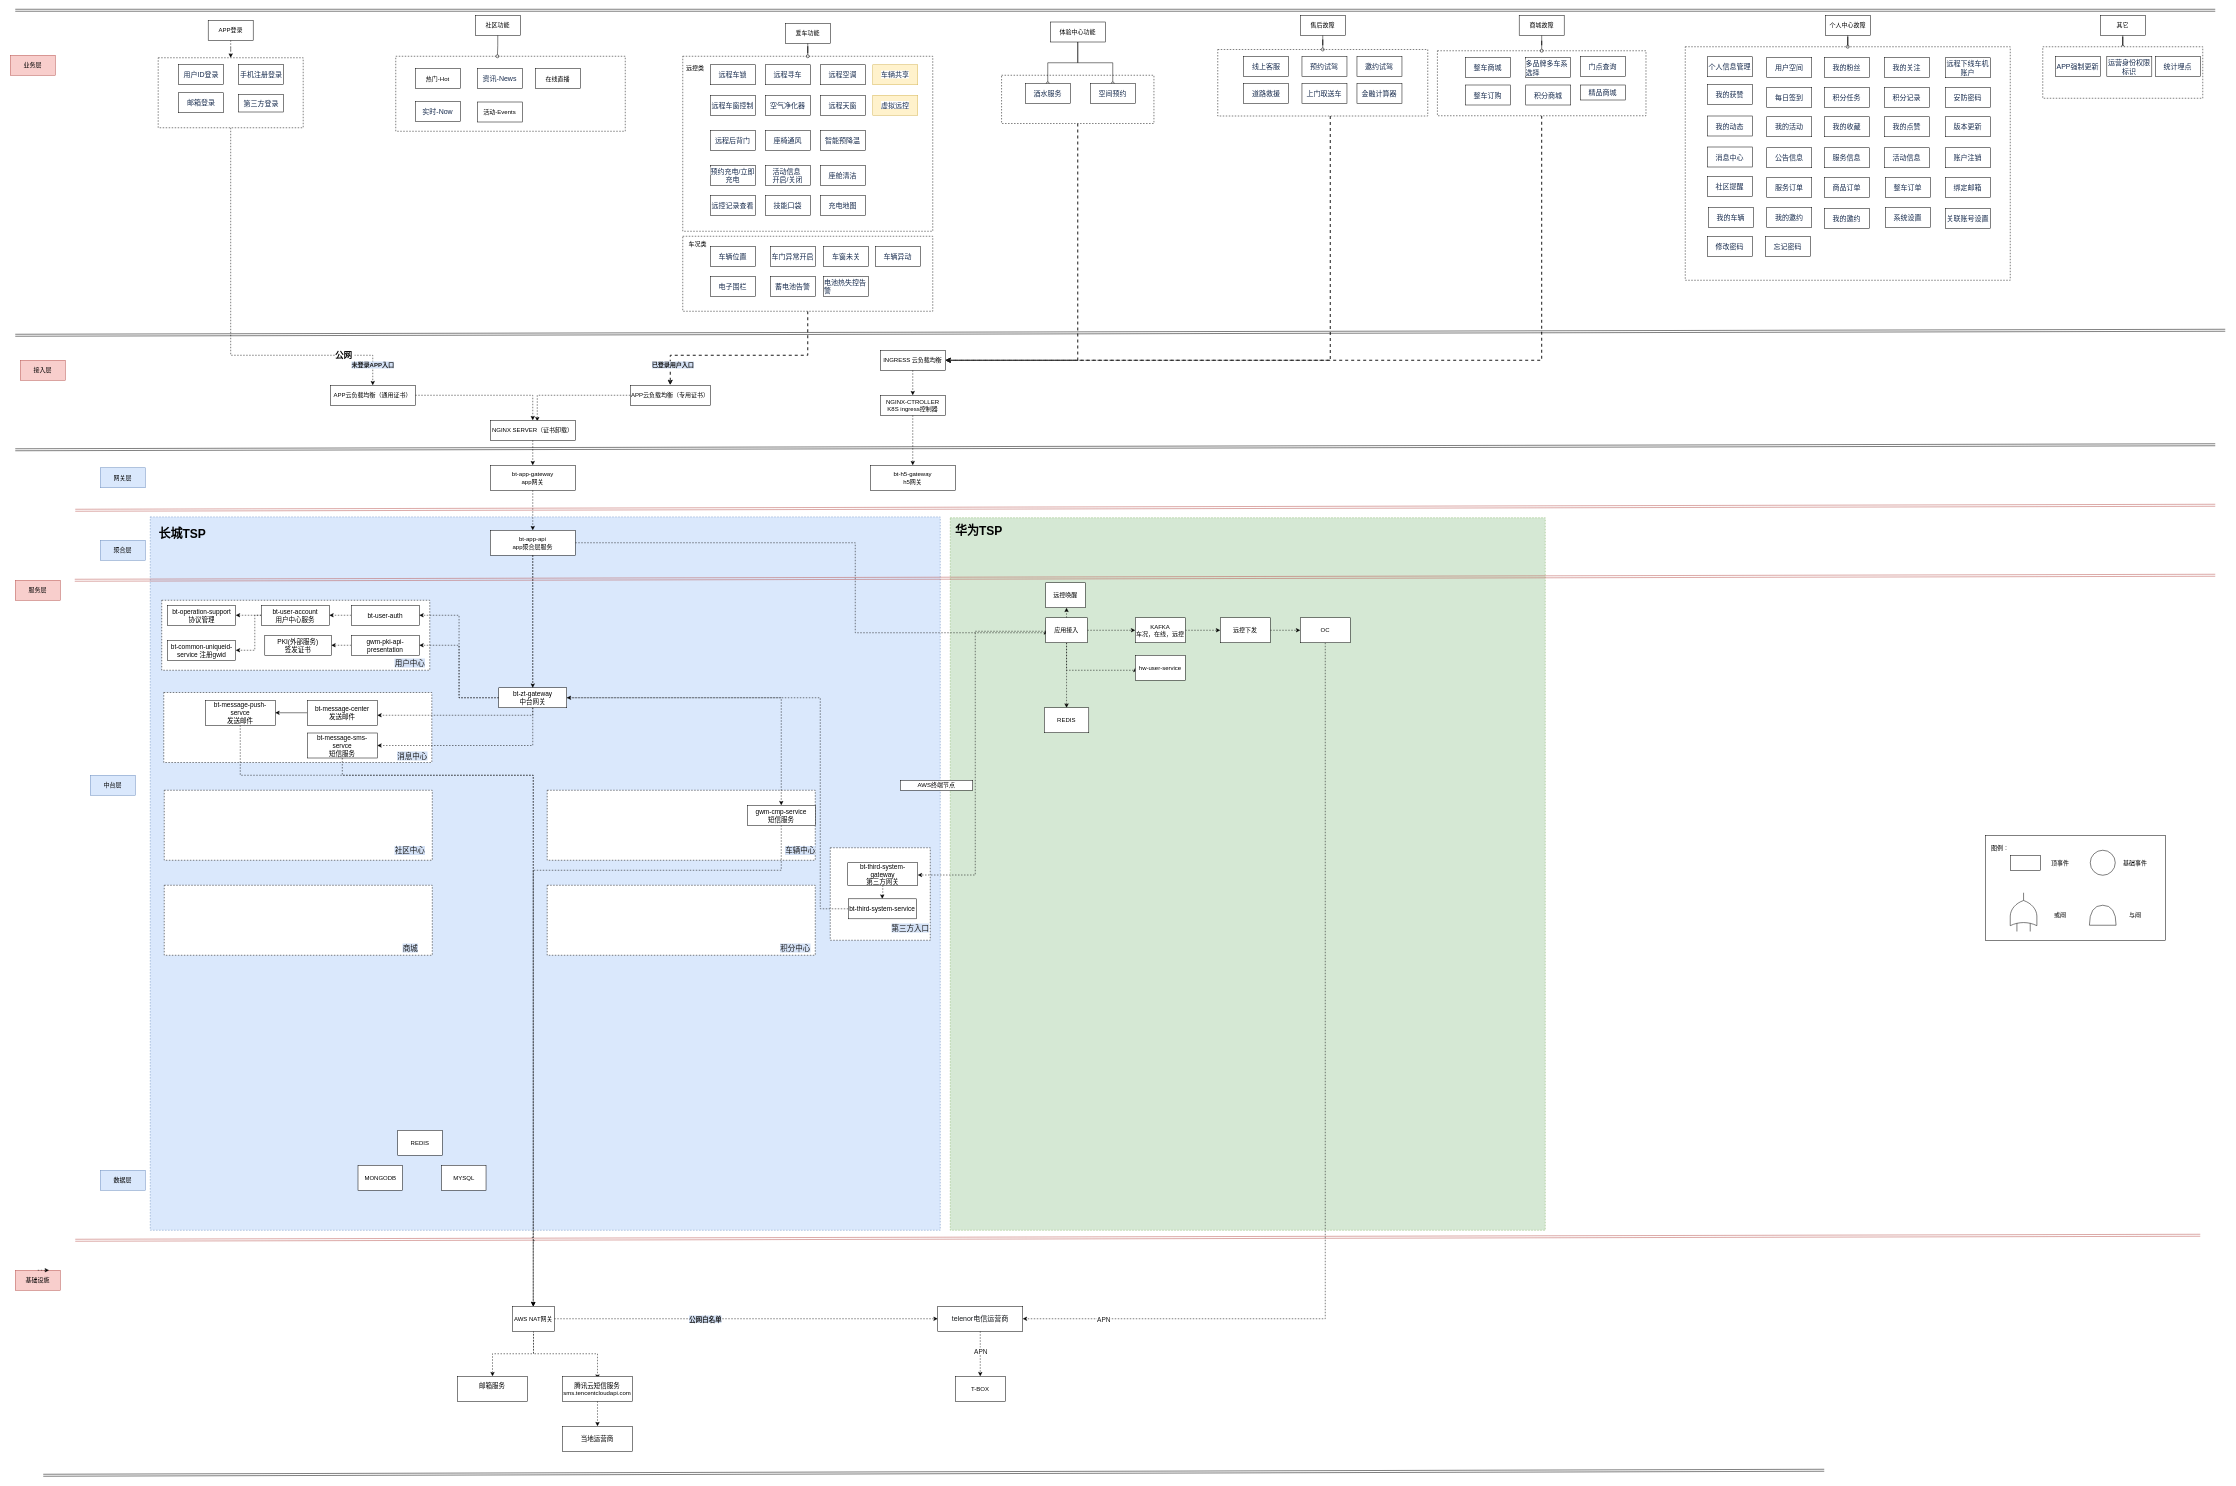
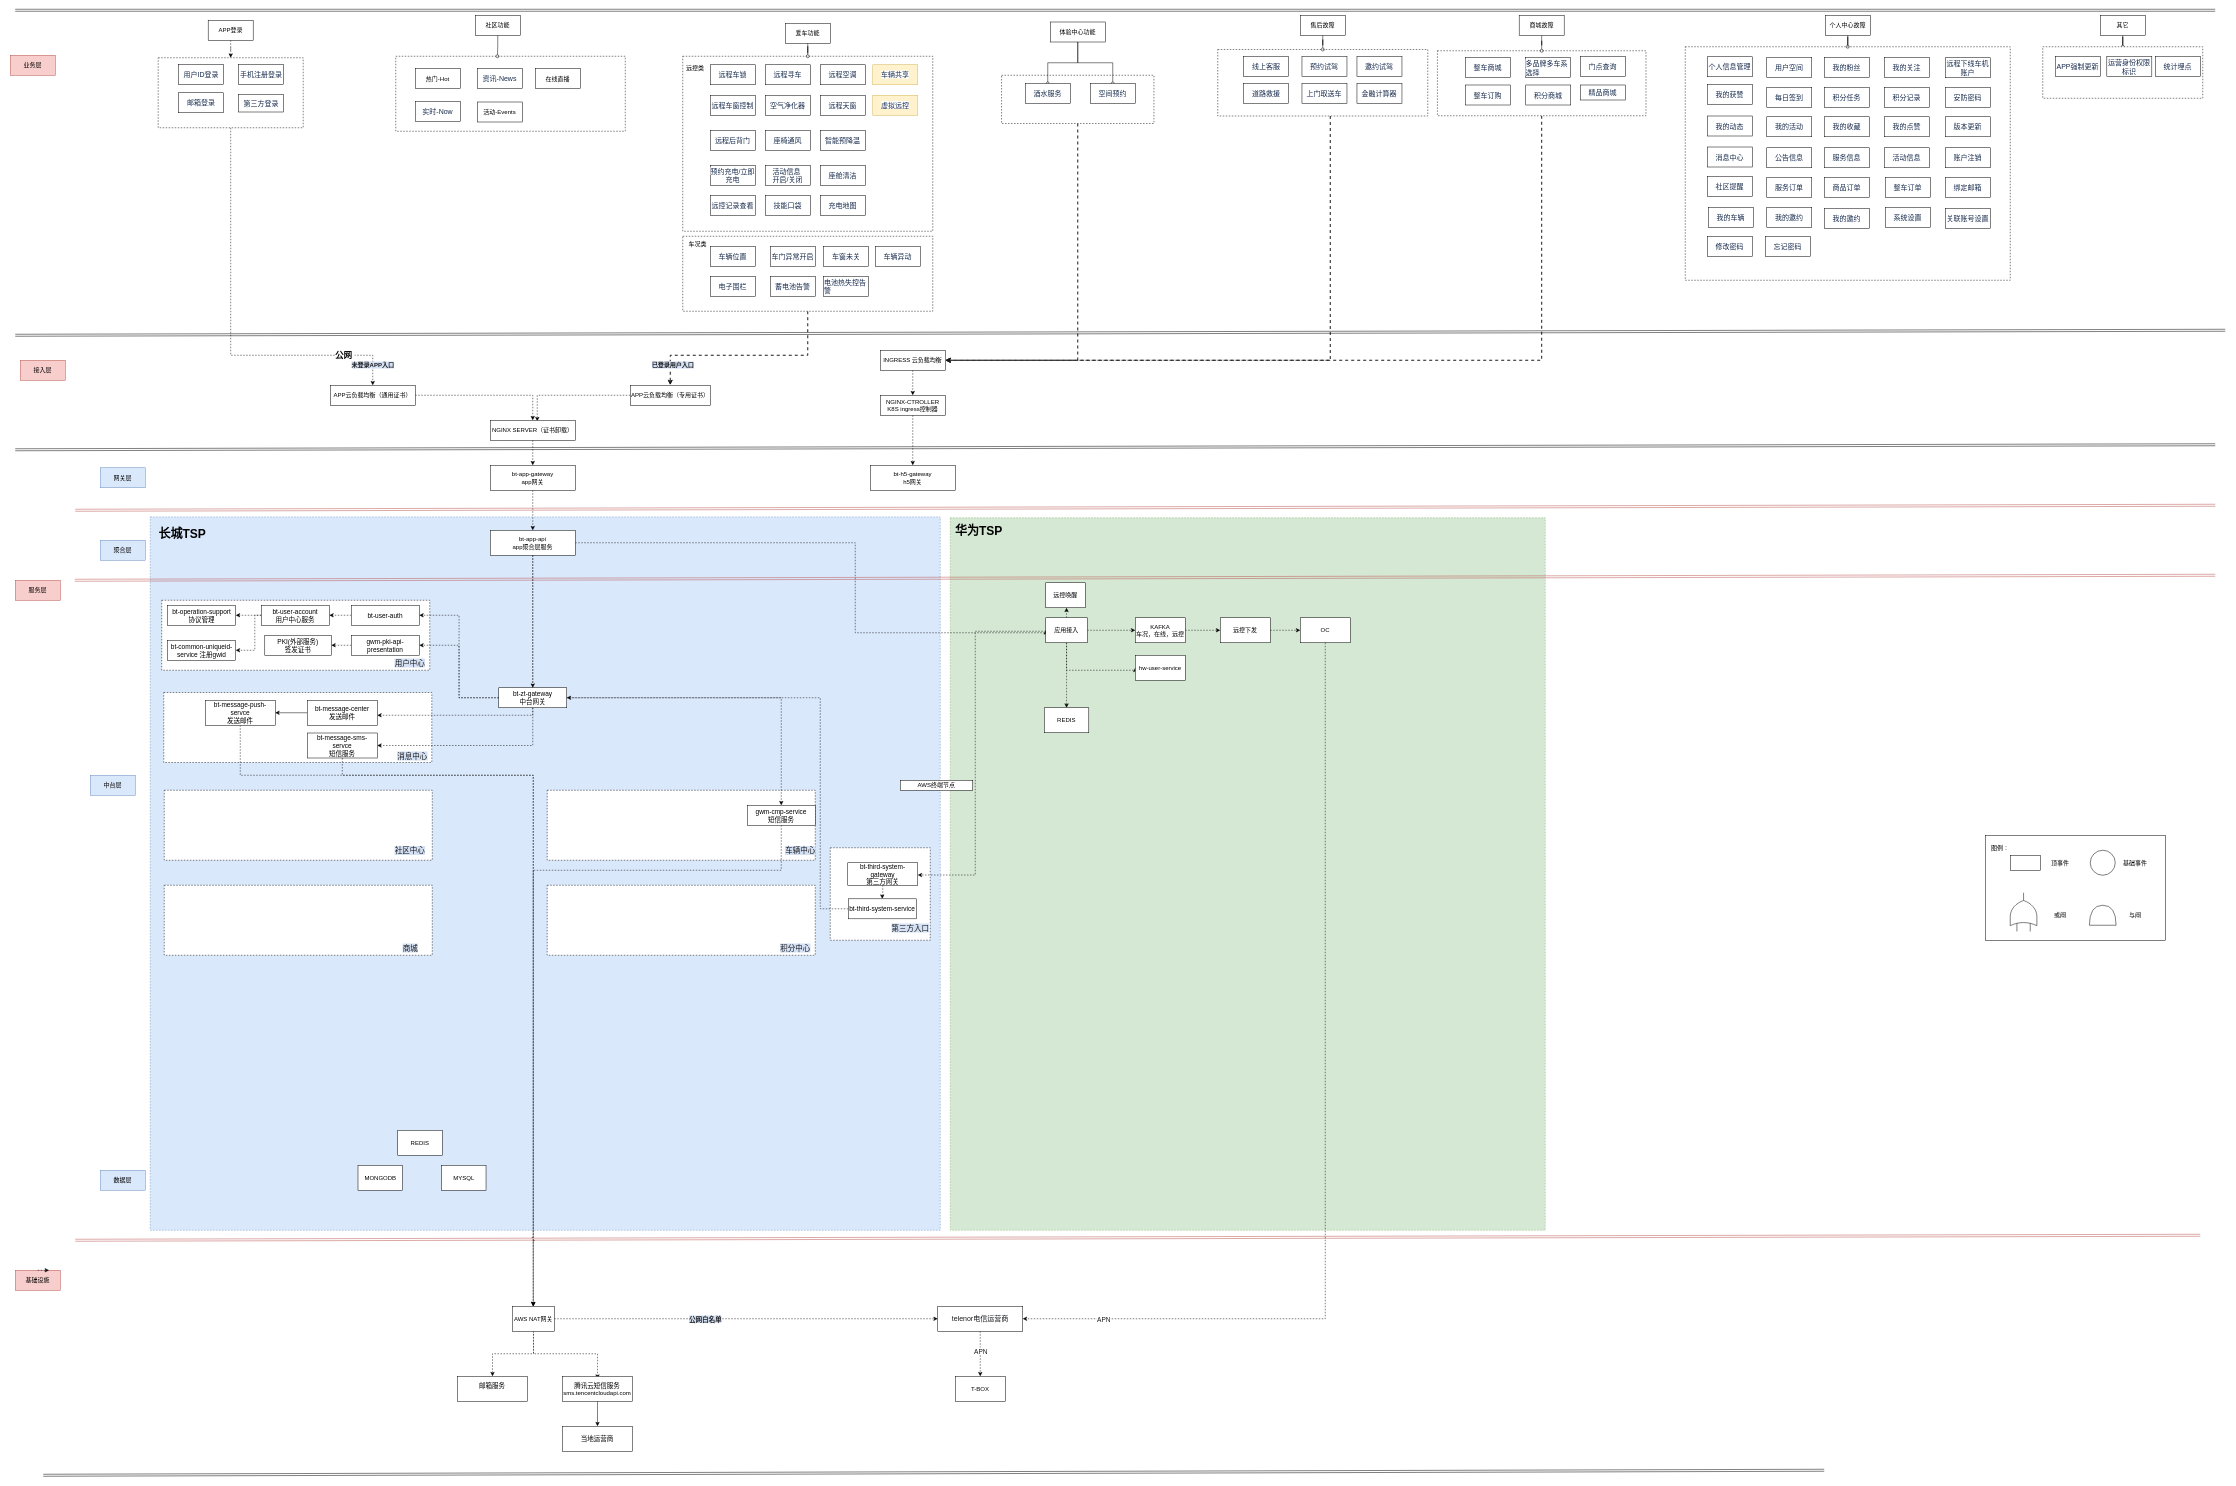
(597, 1412) -> (597, 1412)
